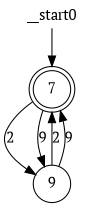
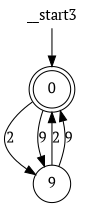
(52, 16) -> (52, 16)
(52, 89) -> (52, 89)
